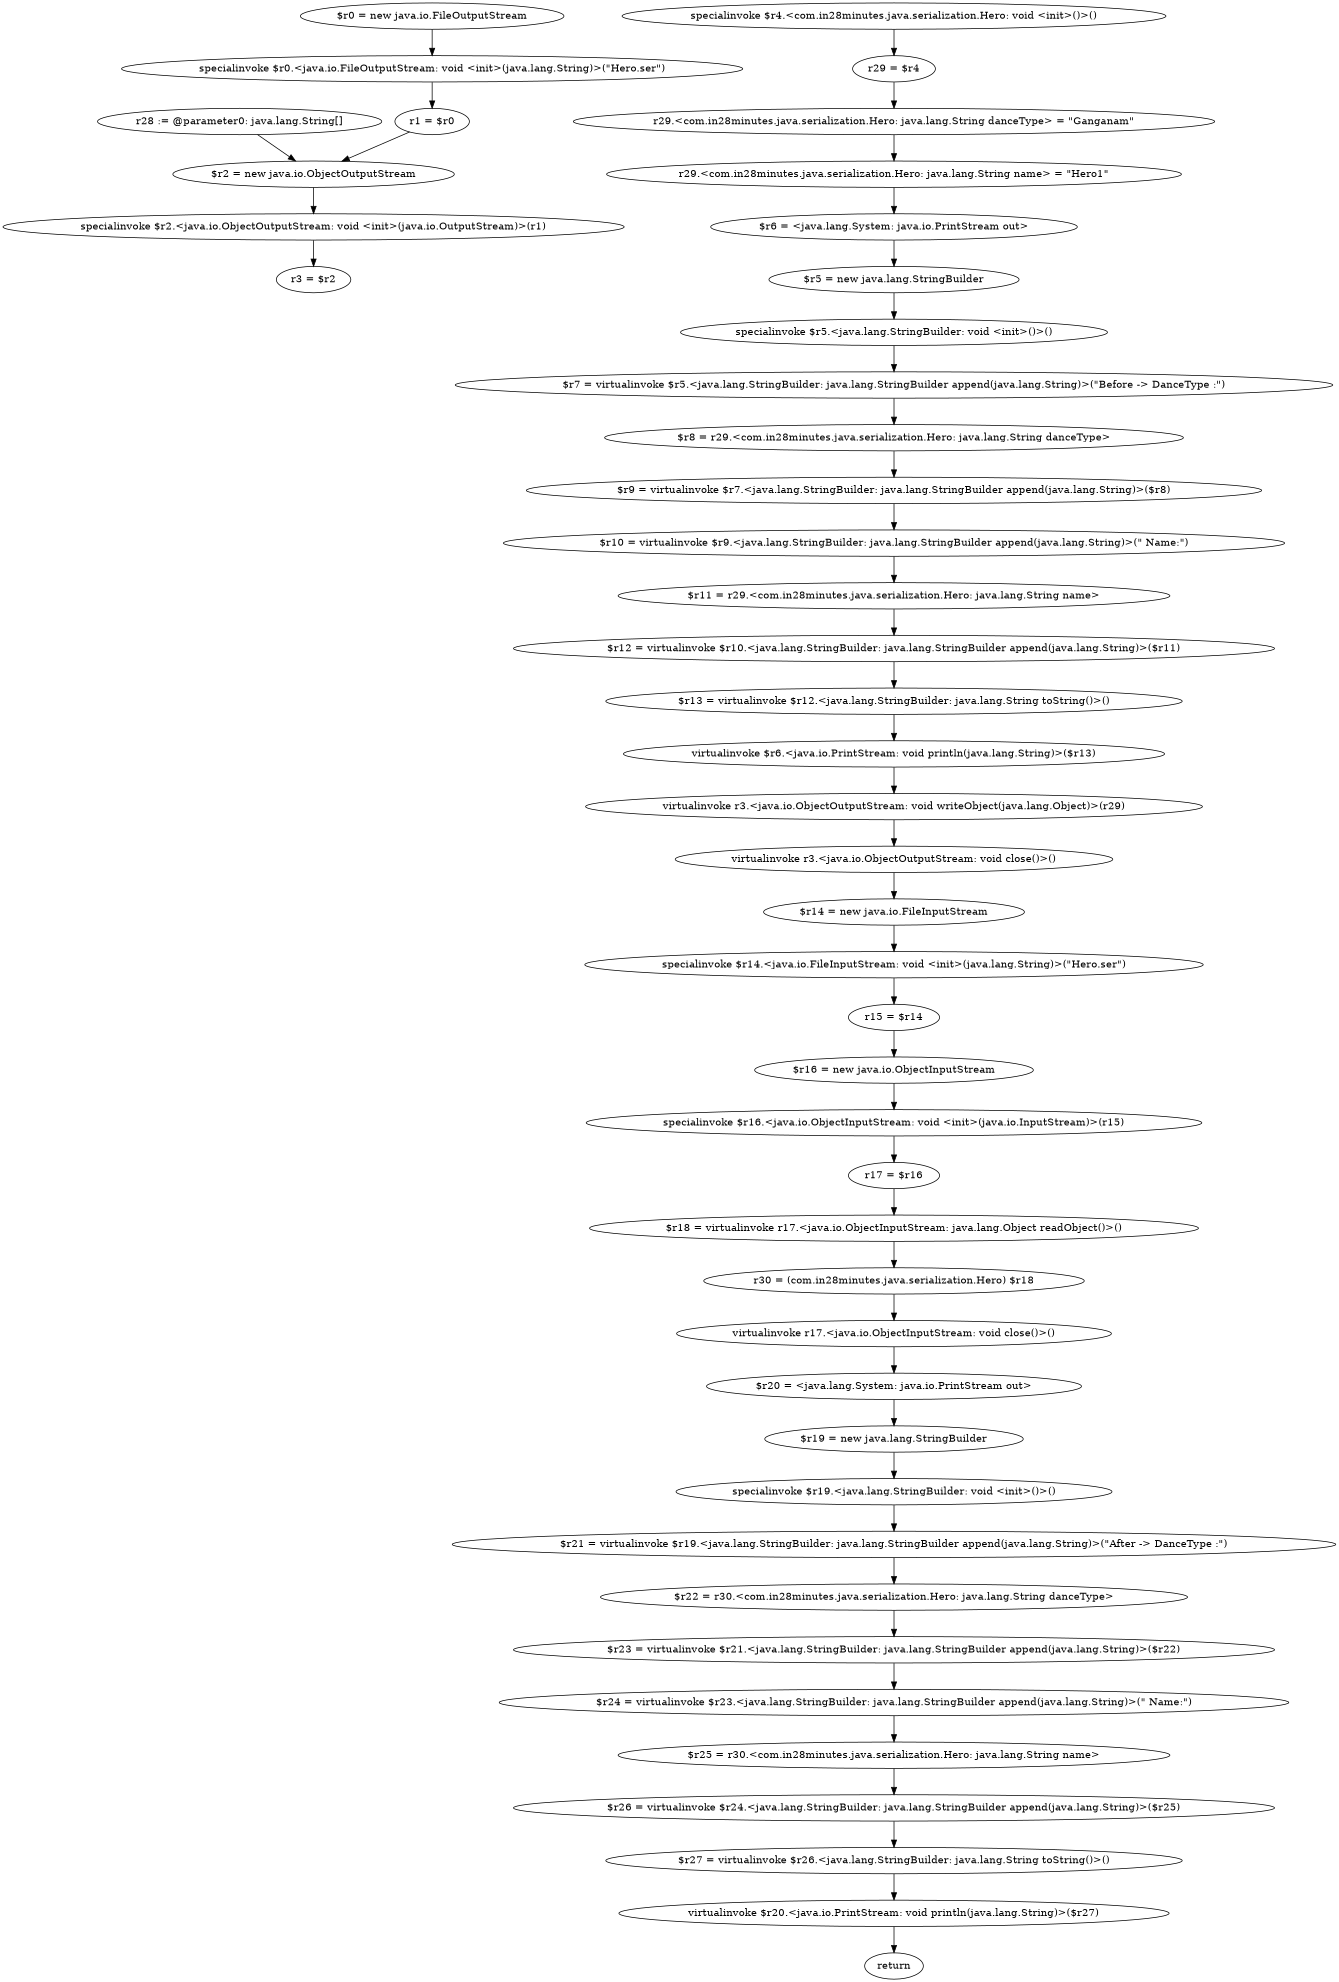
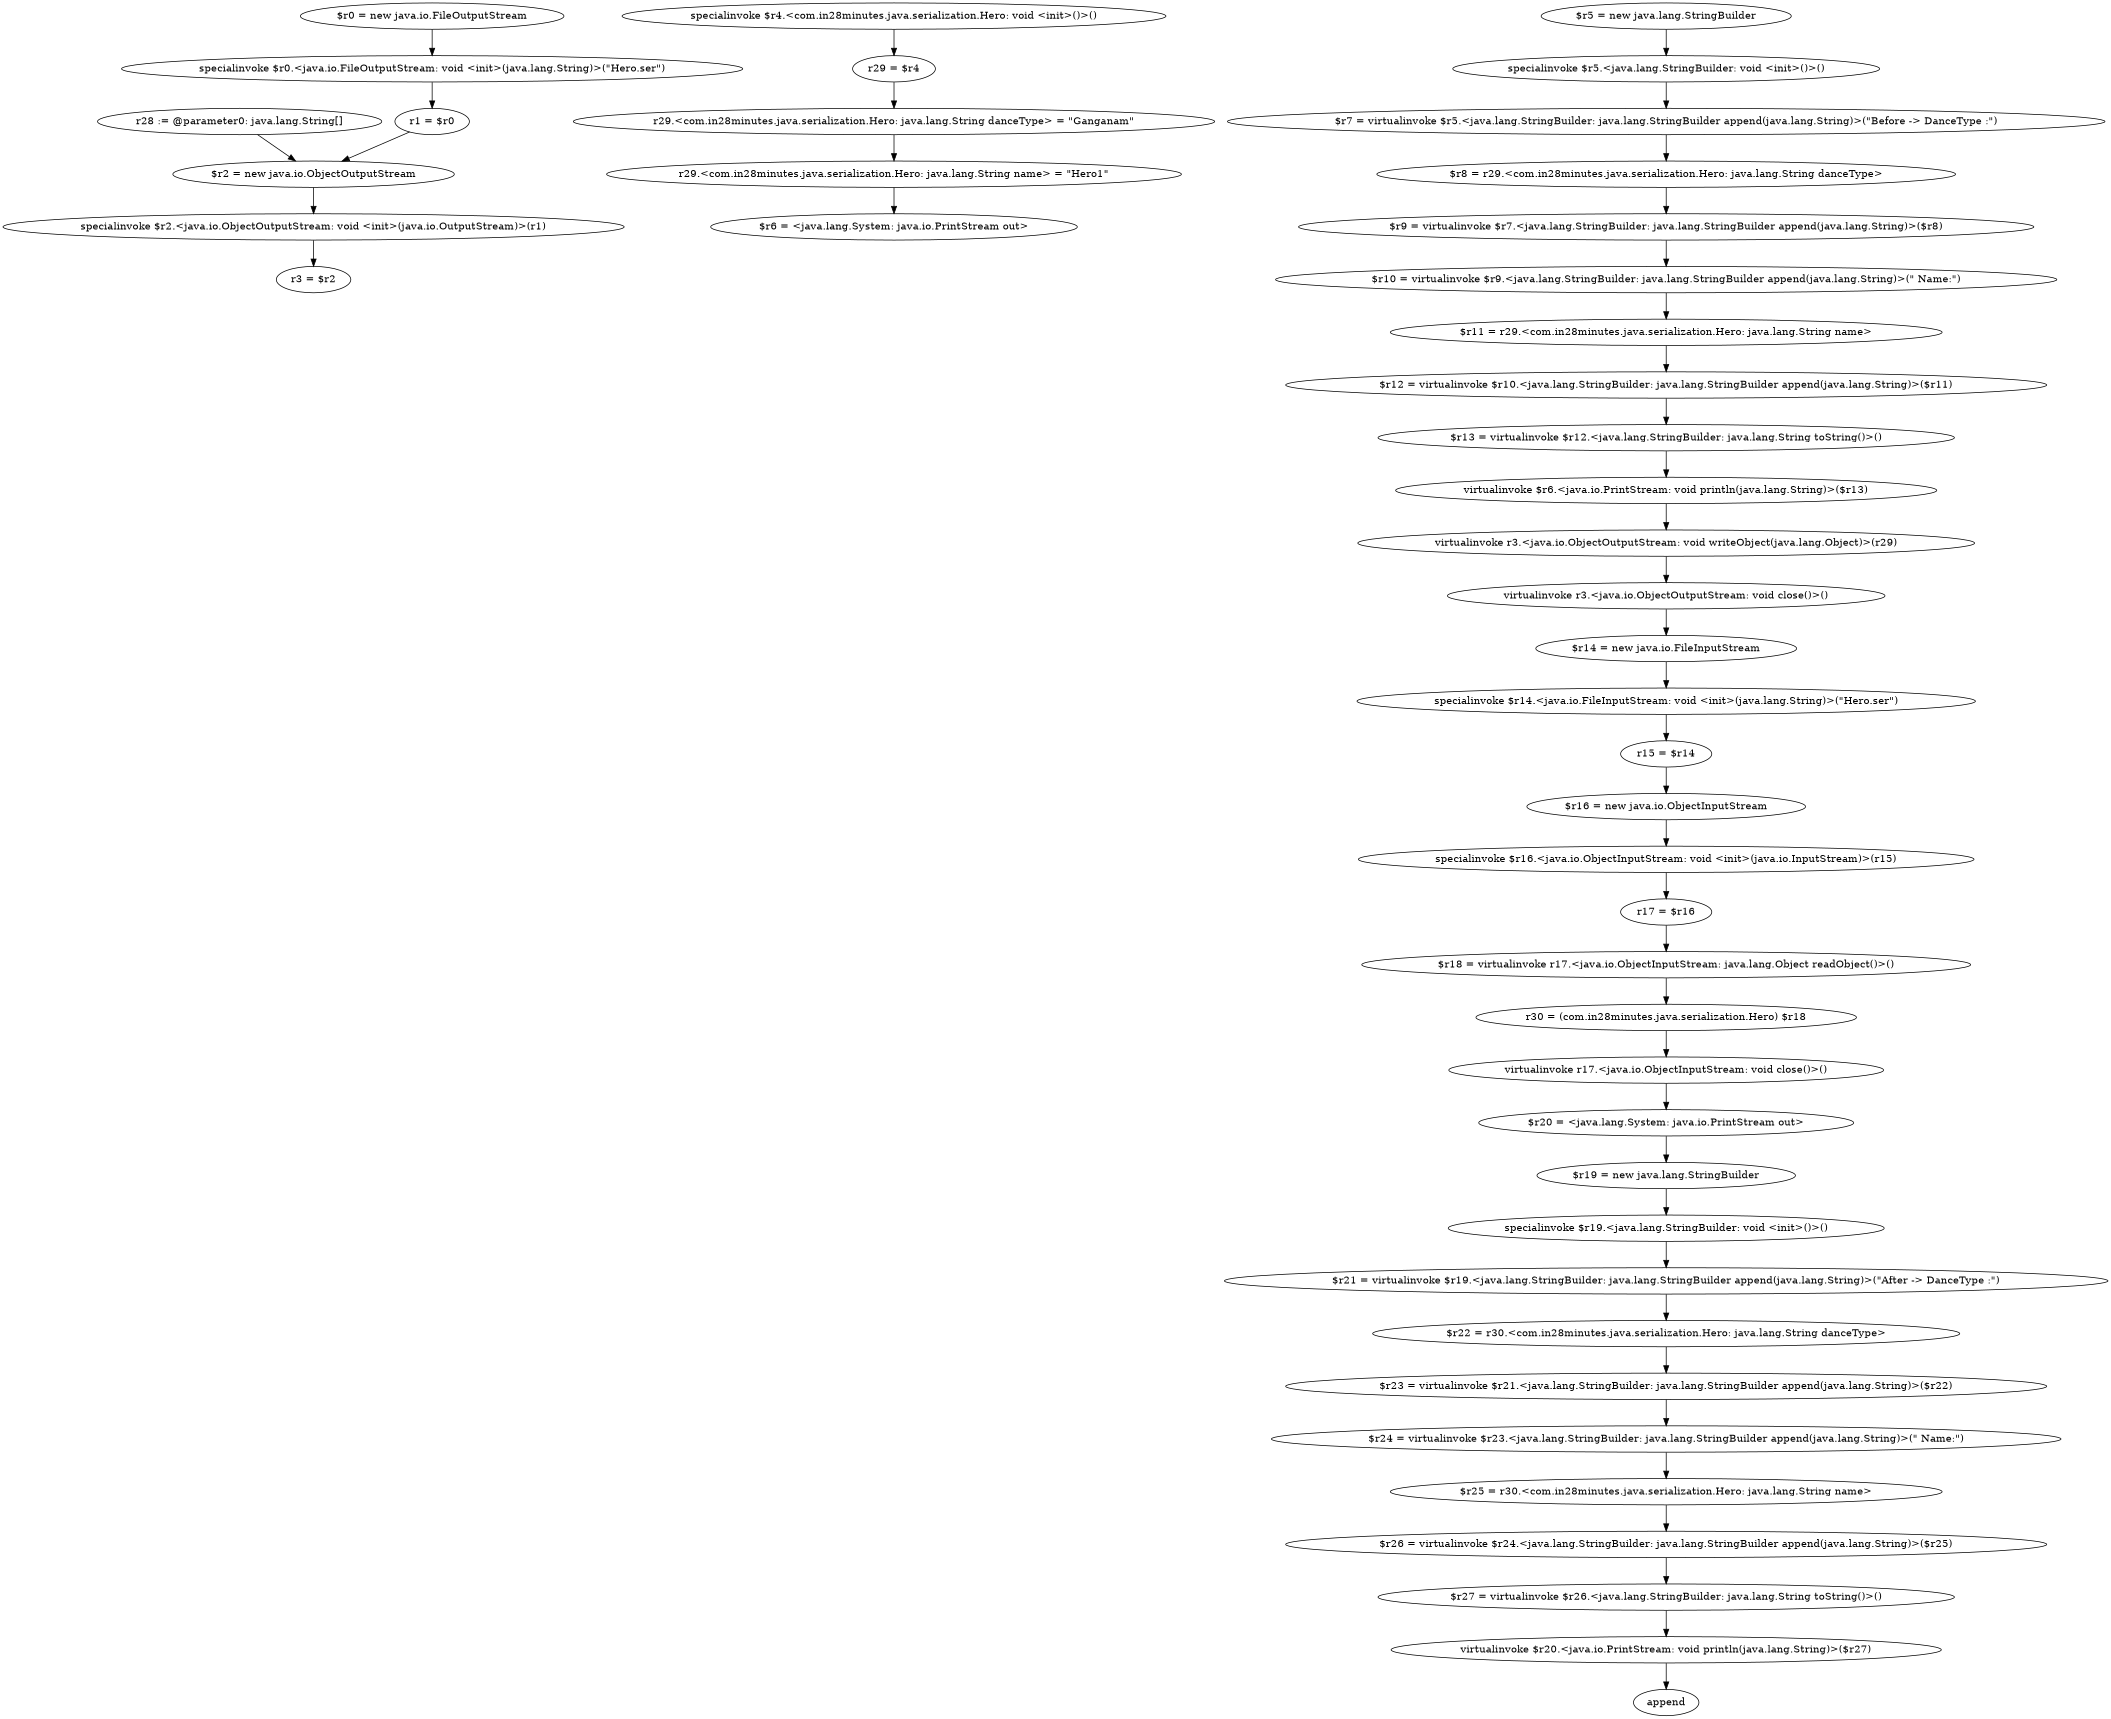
(894, 250) -> none
(894, 1966) -> (1666, 1703)
